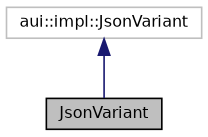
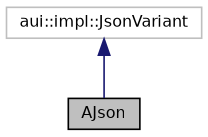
(104, 114) -> (104, 114)
